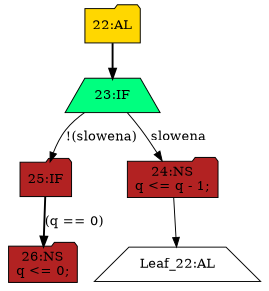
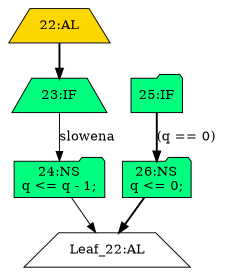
(113, 26) -> (59, 26)
(66, 130) -> none
(46, 179) -> (157, 95)
(173, 179) -> (59, 179)
none -> (135, 211)
(43, 264) -> (157, 179)
